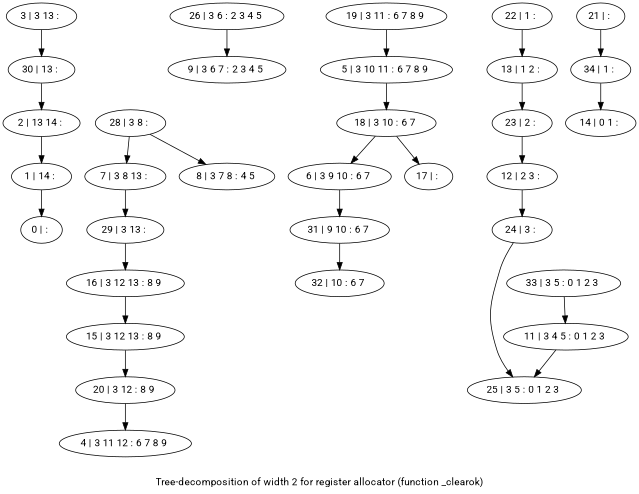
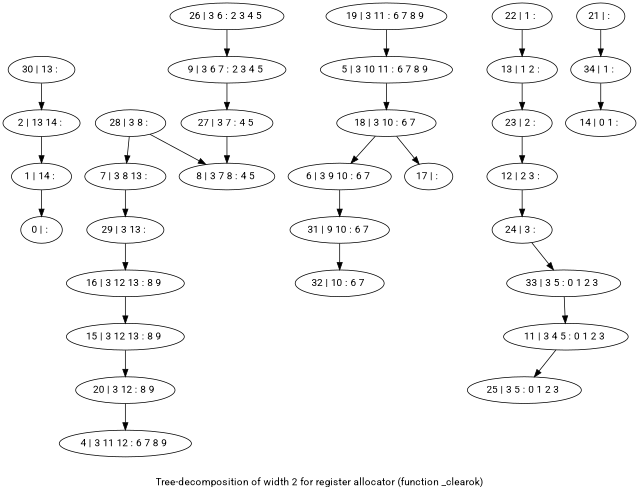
(42, 16) -> none
none -> (227, 123)
(491, 307) -> (540, 253)
